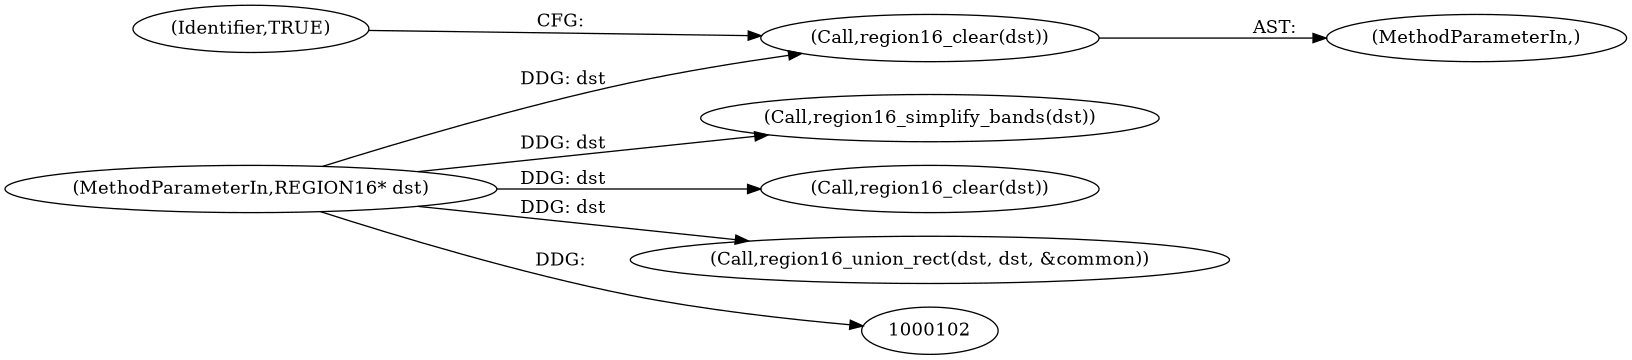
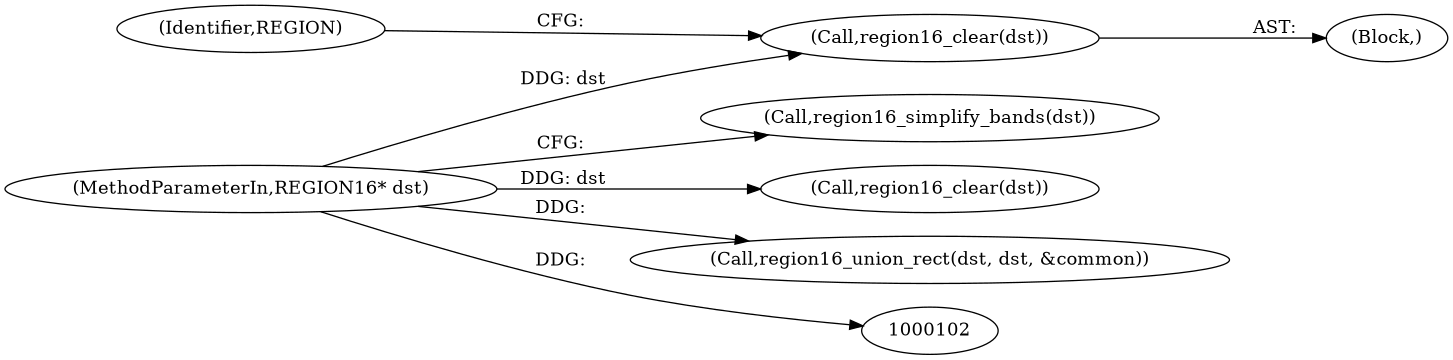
(251, 29) -> (251, 29)
(1477, 38) -> (1387, 38)
(564, 144) -> (564, 144)
(564, 208) -> (564, 208)
